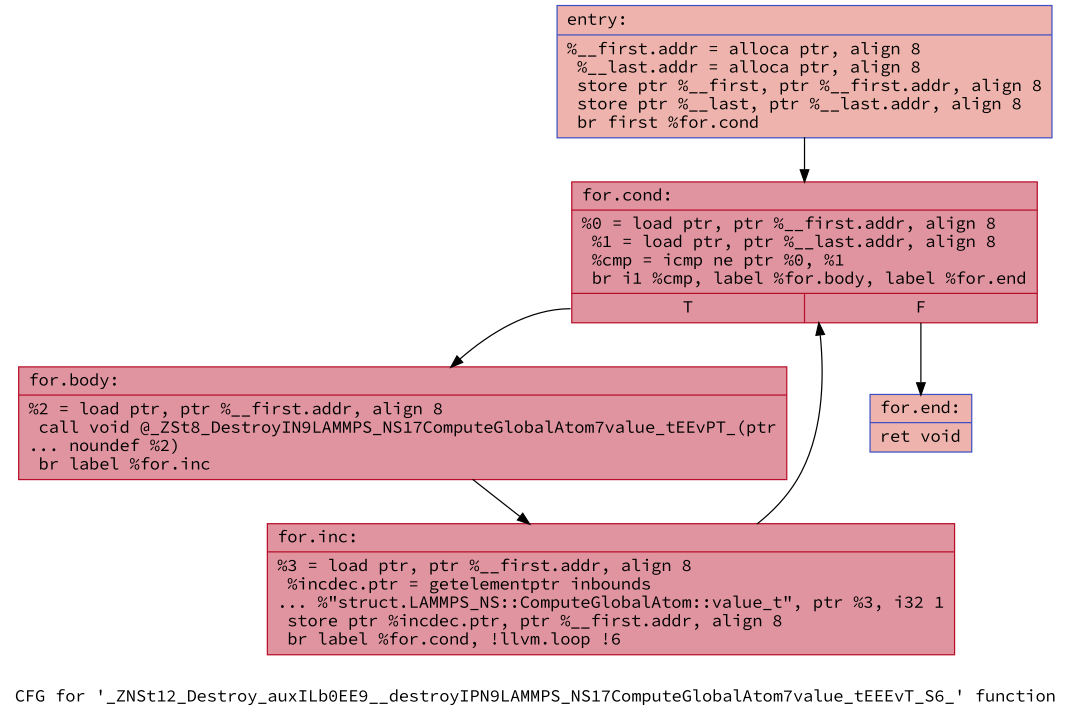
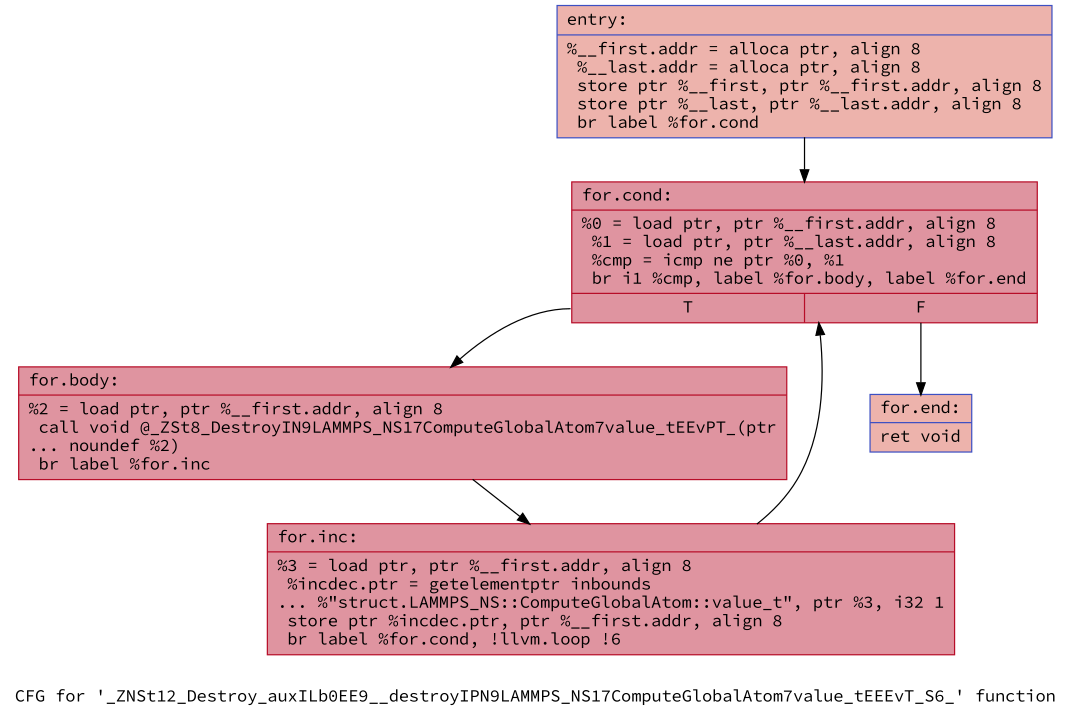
(663, 123) -> (663, 123)
